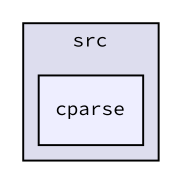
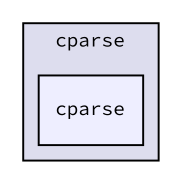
(91, 42) -> (91, 42)
